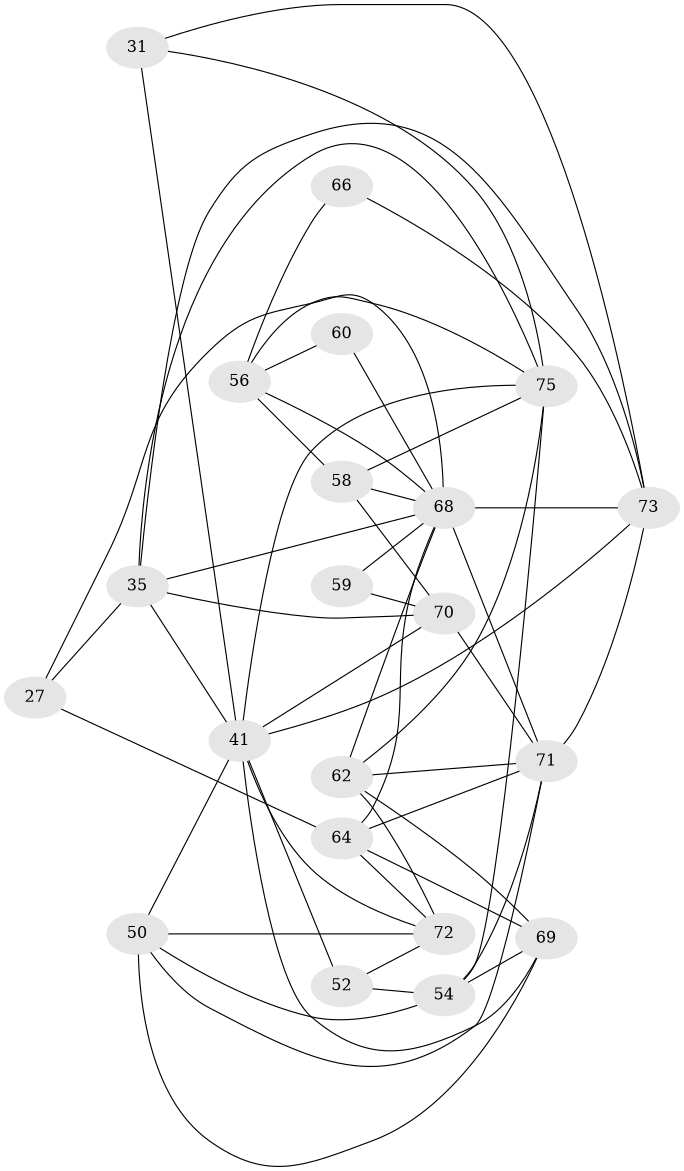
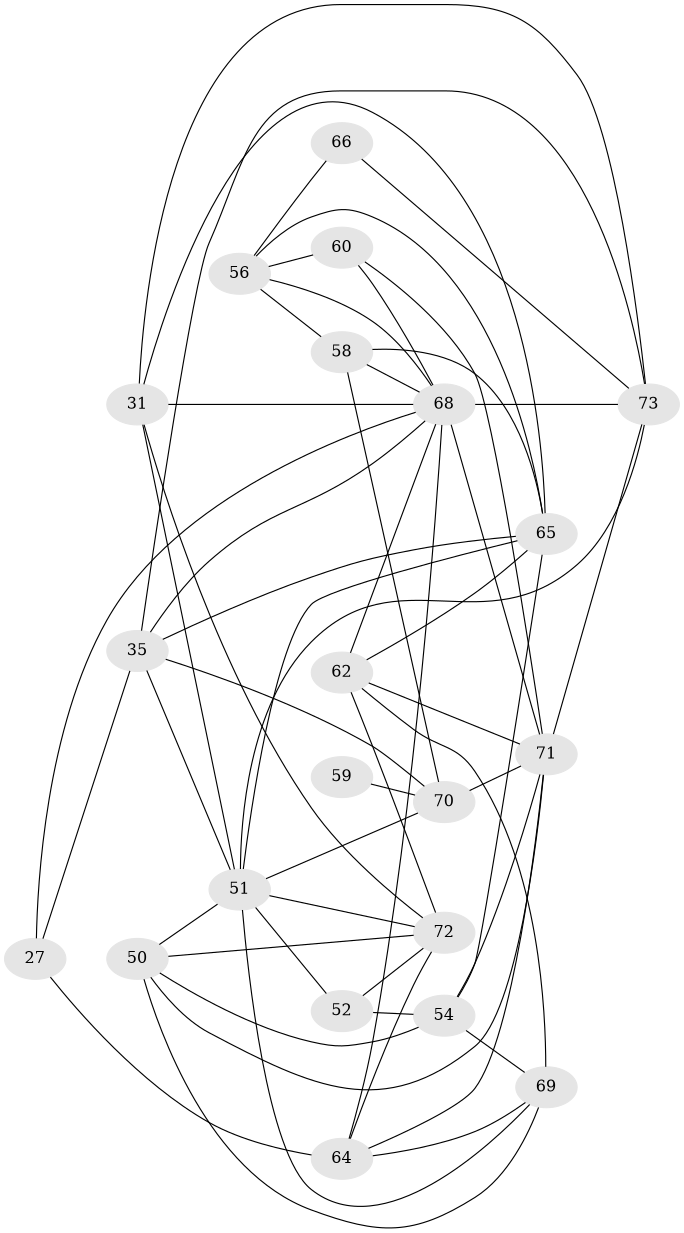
(546, 386) -> (546, 534)
none -> (499, 475)
(387, 552) -> (291, 404)
none -> (252, 707)
(240, 741) -> (240, 890)
